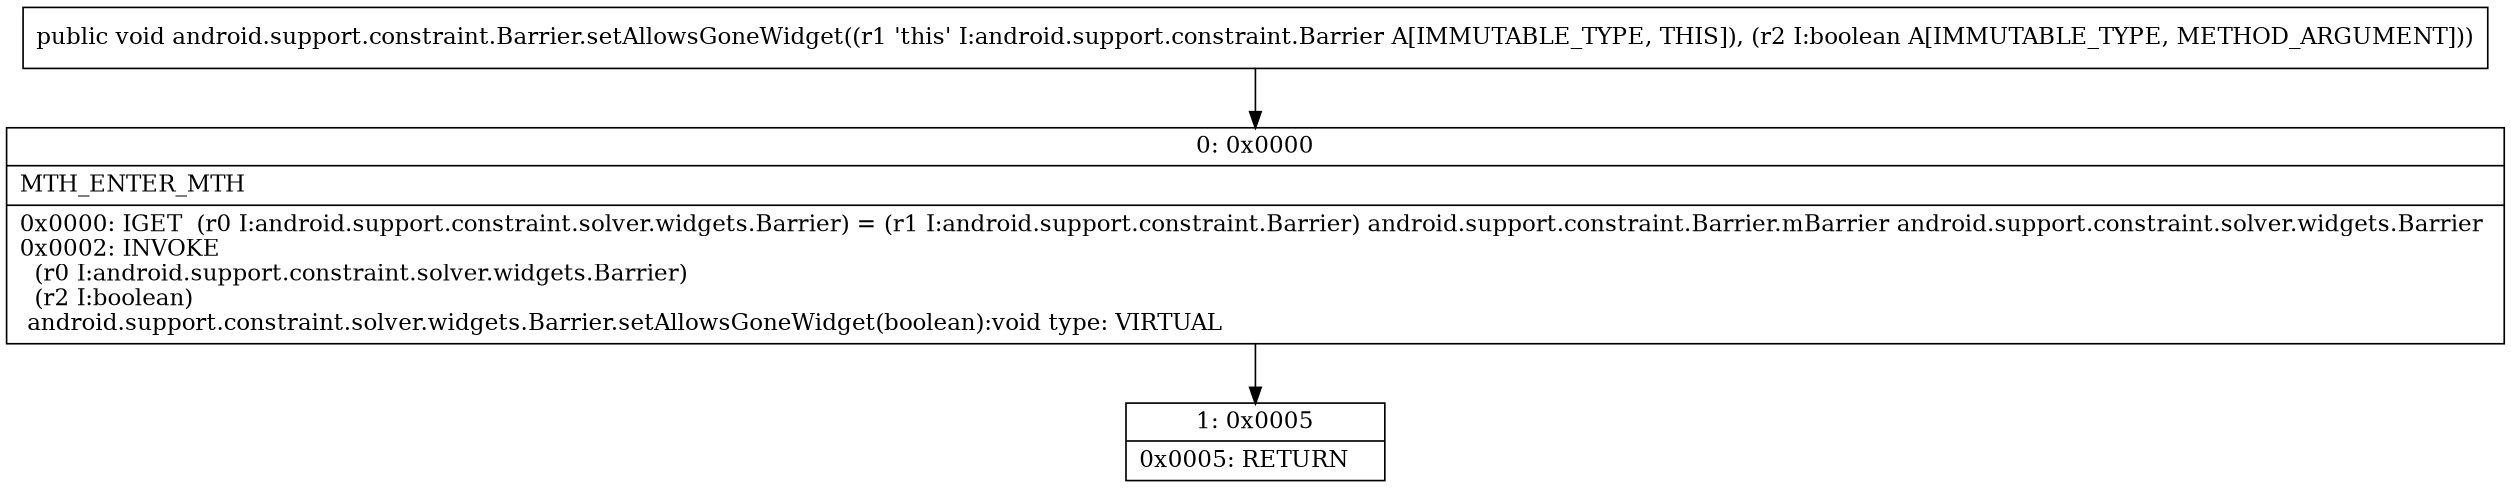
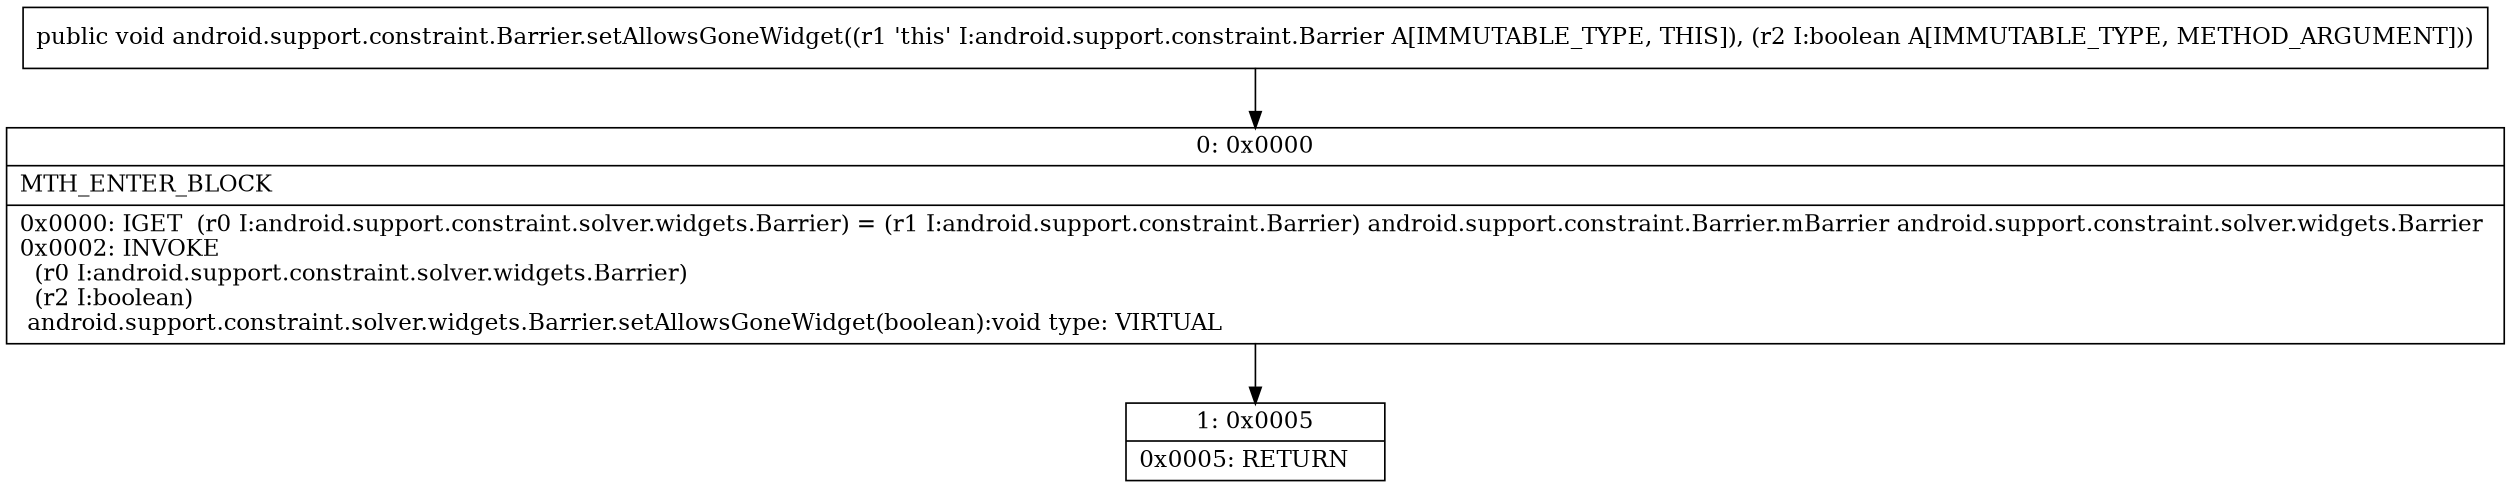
(133, 185) -> (147, 185)
